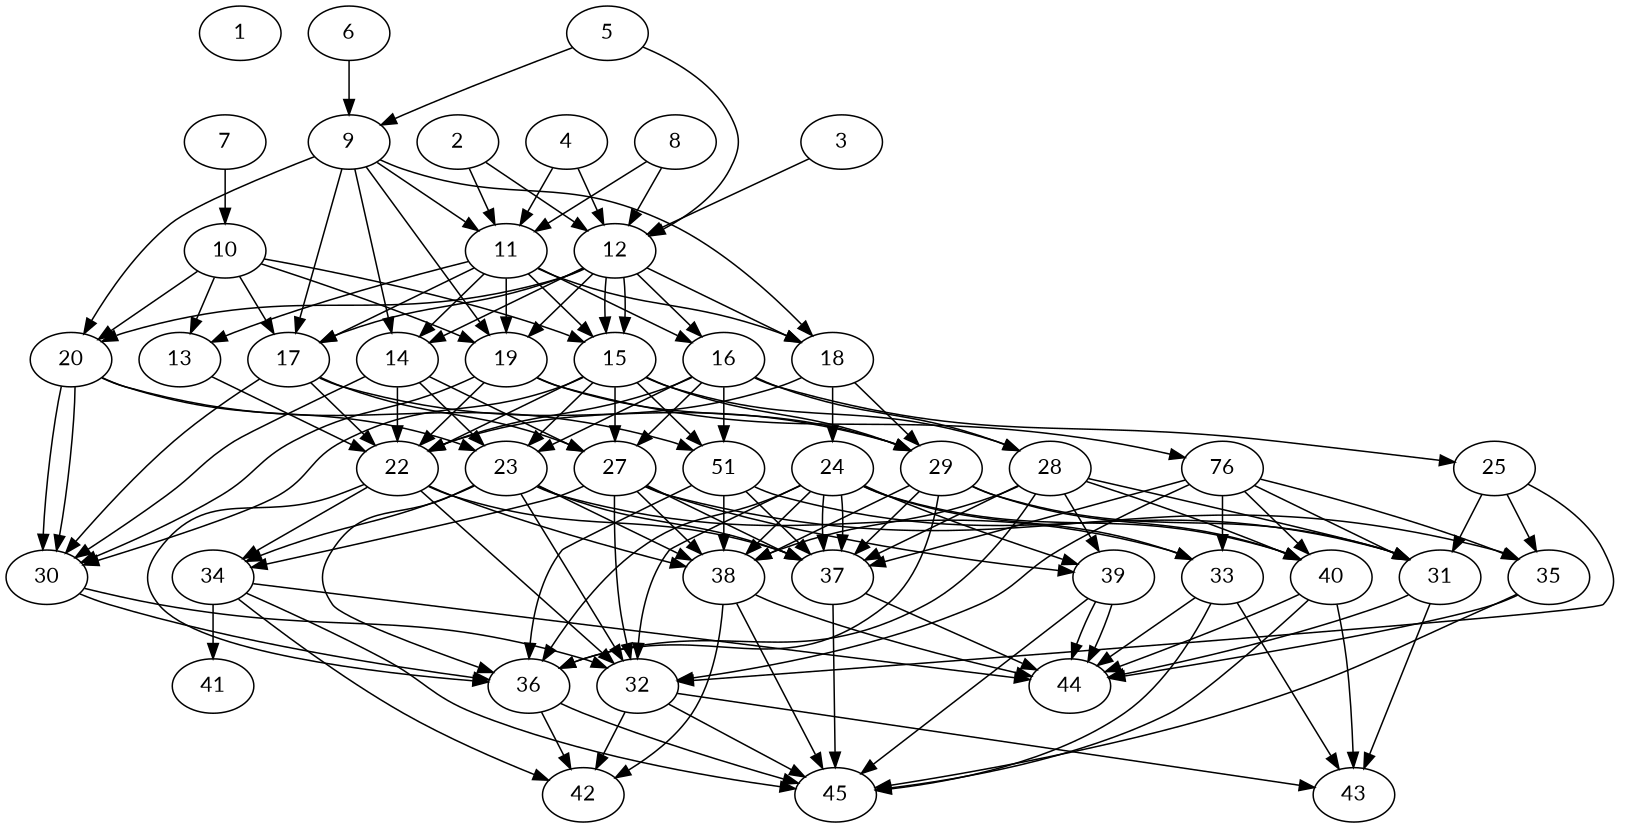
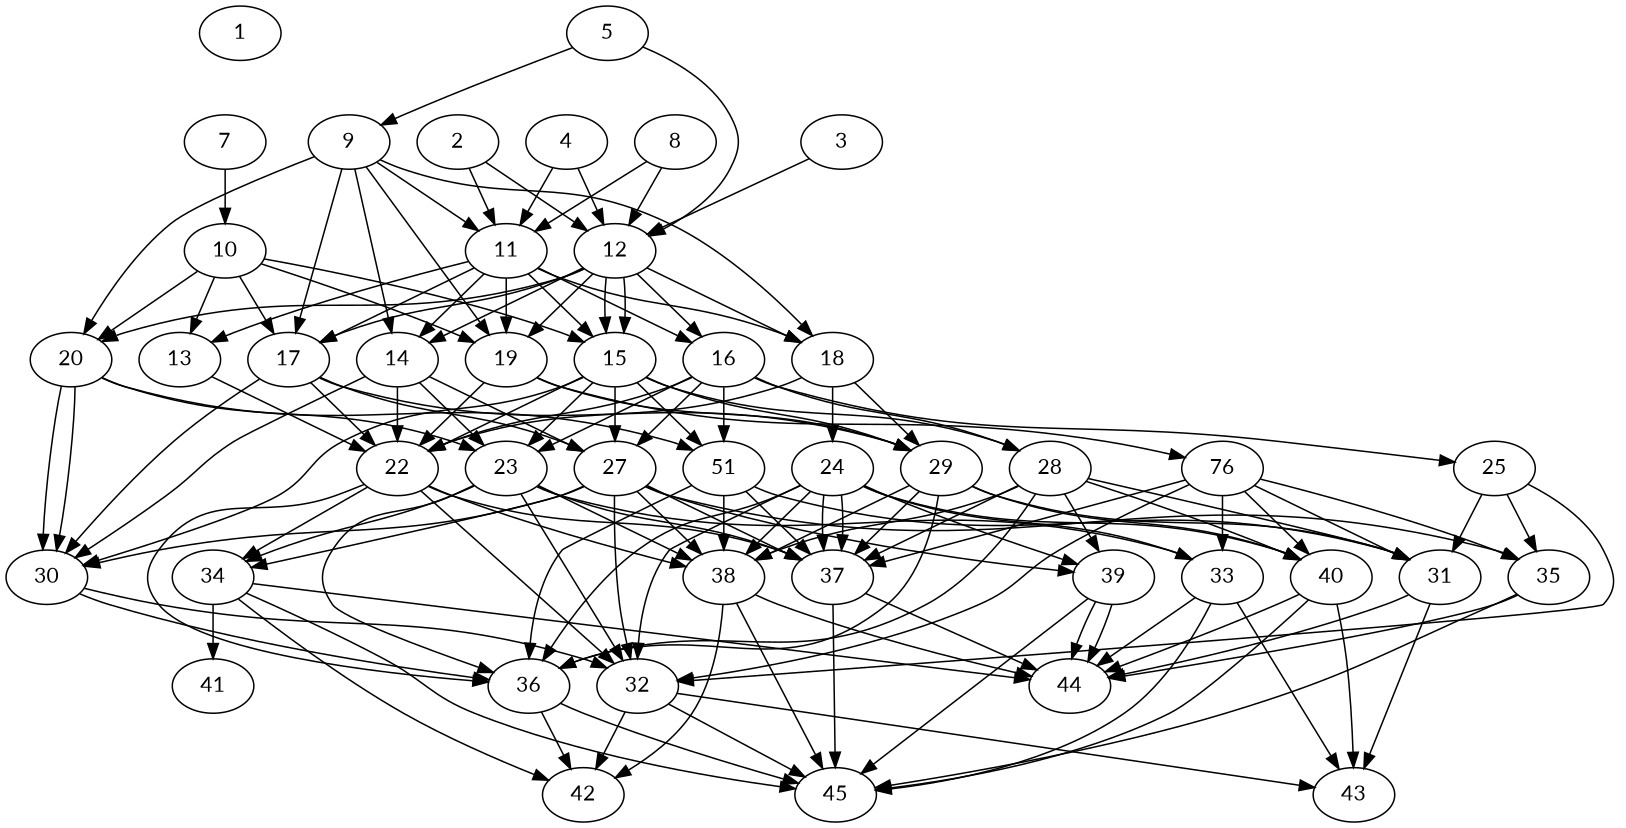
(349, 33) -> none
(277, 451) -> (257, 537)
